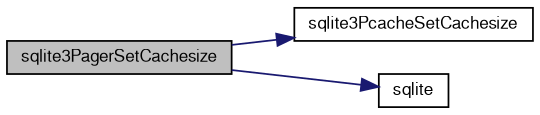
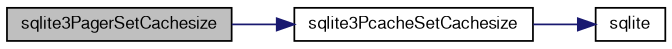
(297, 77) -> (555, 24)
